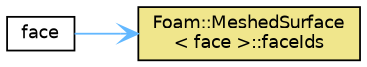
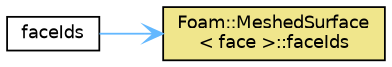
(41, 34) -> (53, 34)
